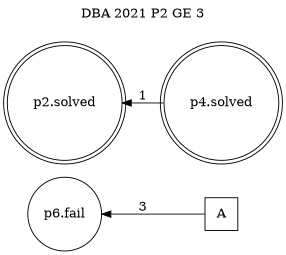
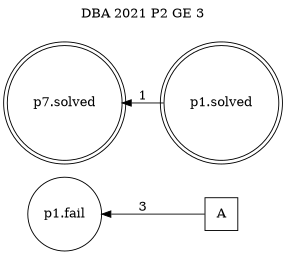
(65, 103) -> (65, 103)
(221, 103) -> (221, 103)
(65, 214) -> (65, 214)
